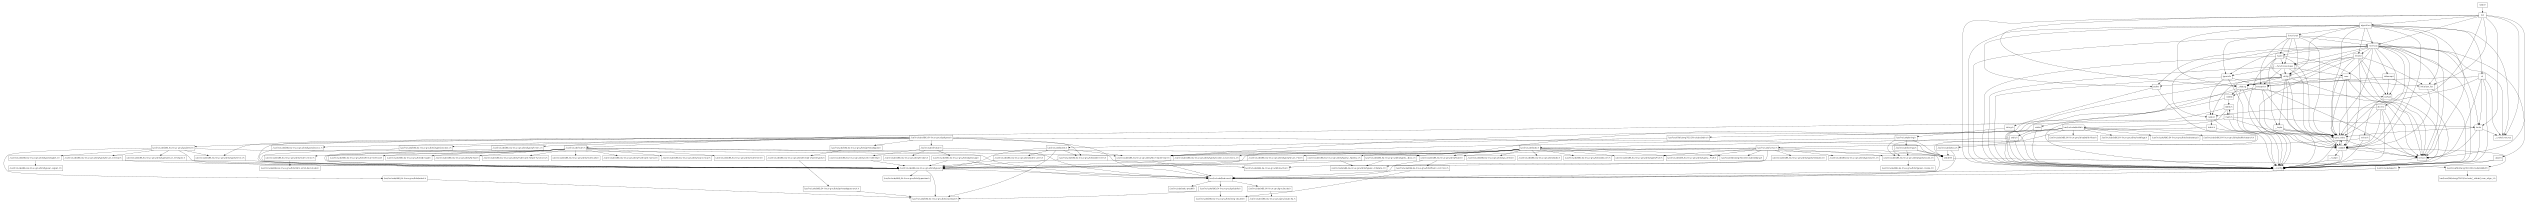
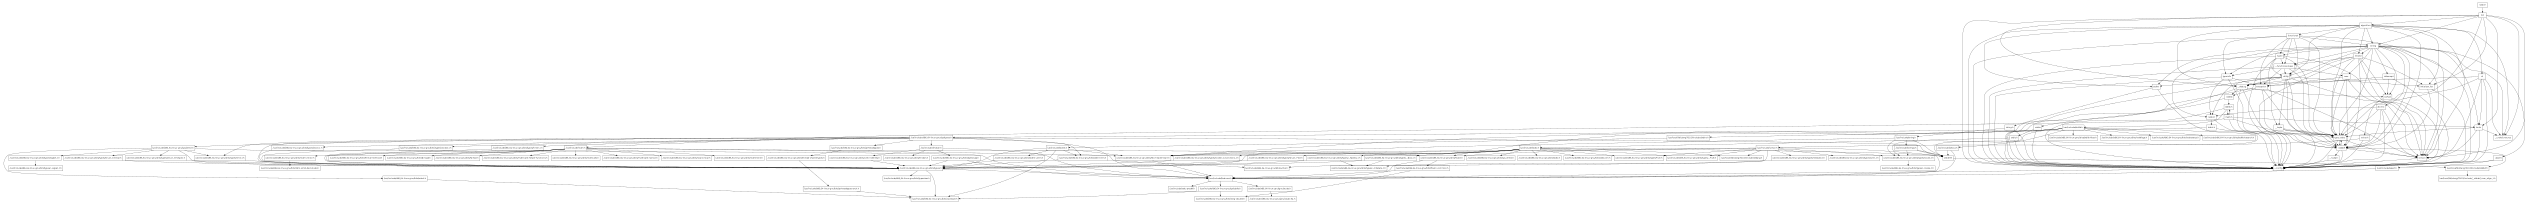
(2373, 46) -> (2373, 46)
none -> (1508, 134)
